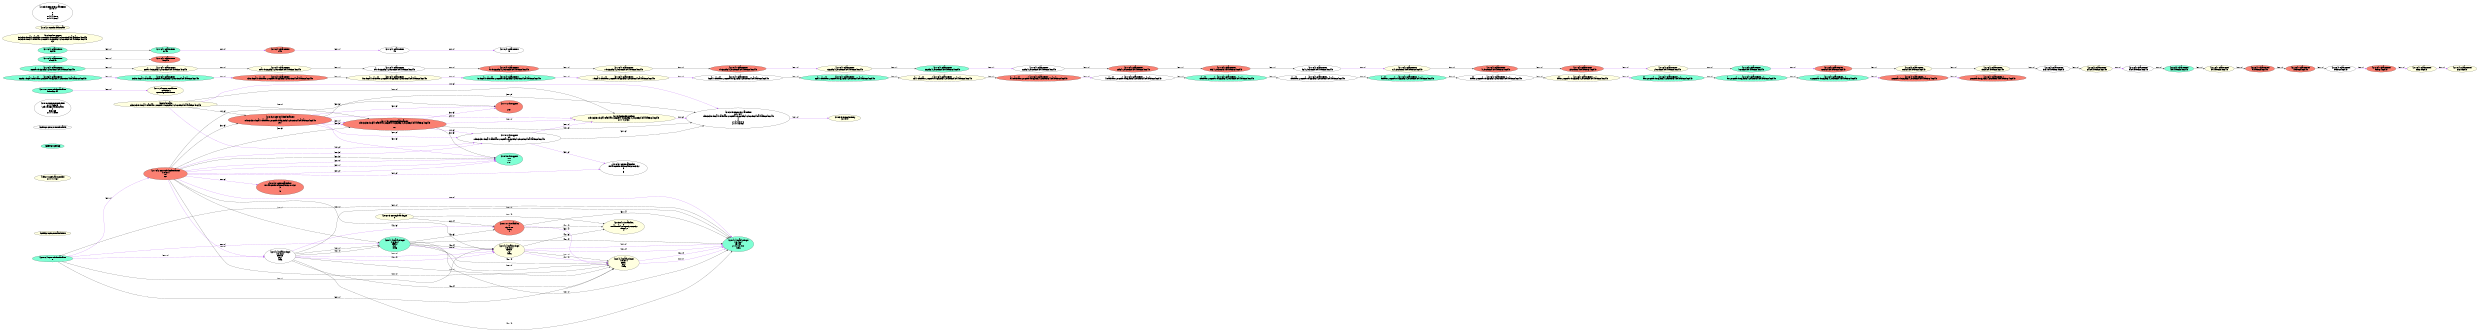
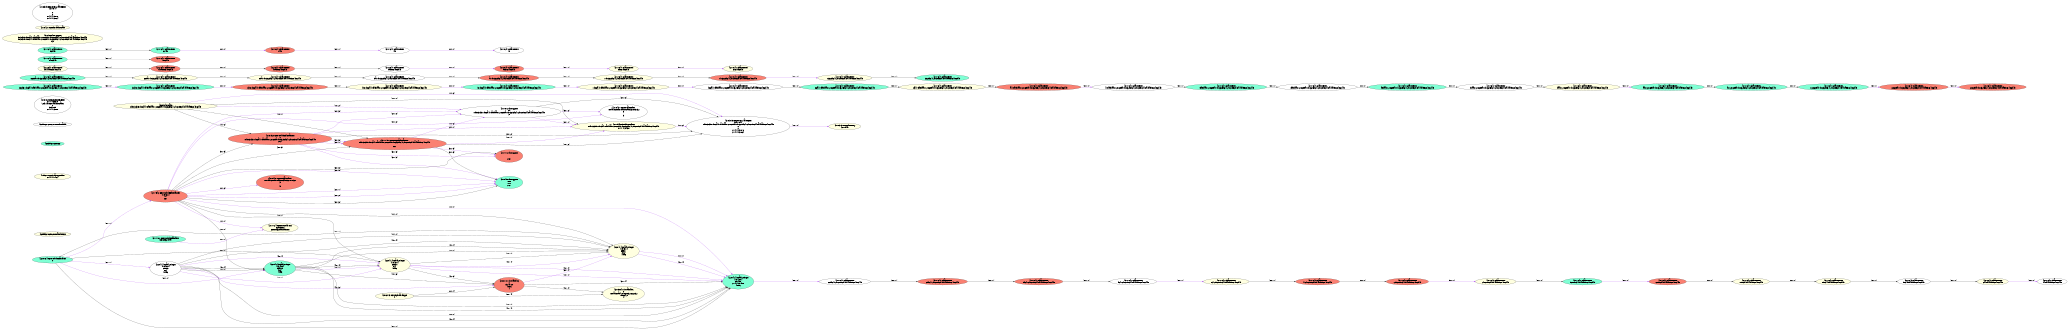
(990, 69) -> (786, 282)
(2179, 69) -> none
(53, 91) -> (165, 239)
(203, 235) -> (216, 221)
(563, 237) -> (450, 278)
